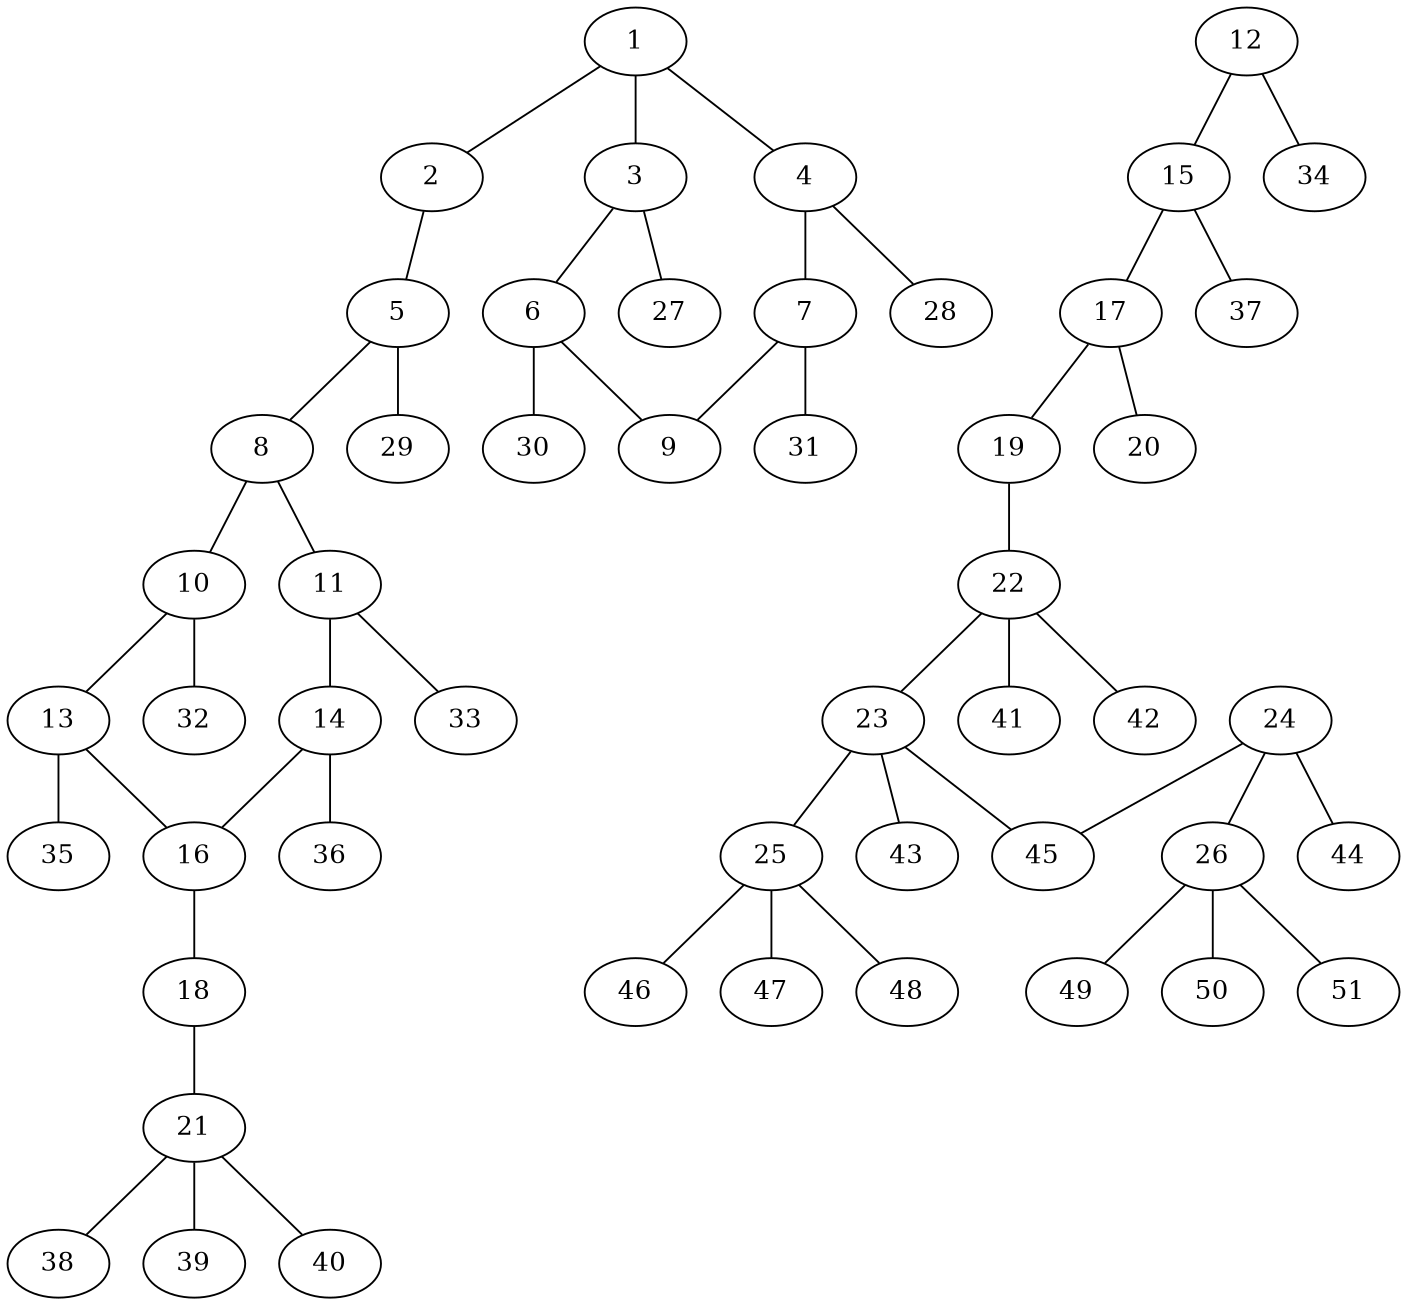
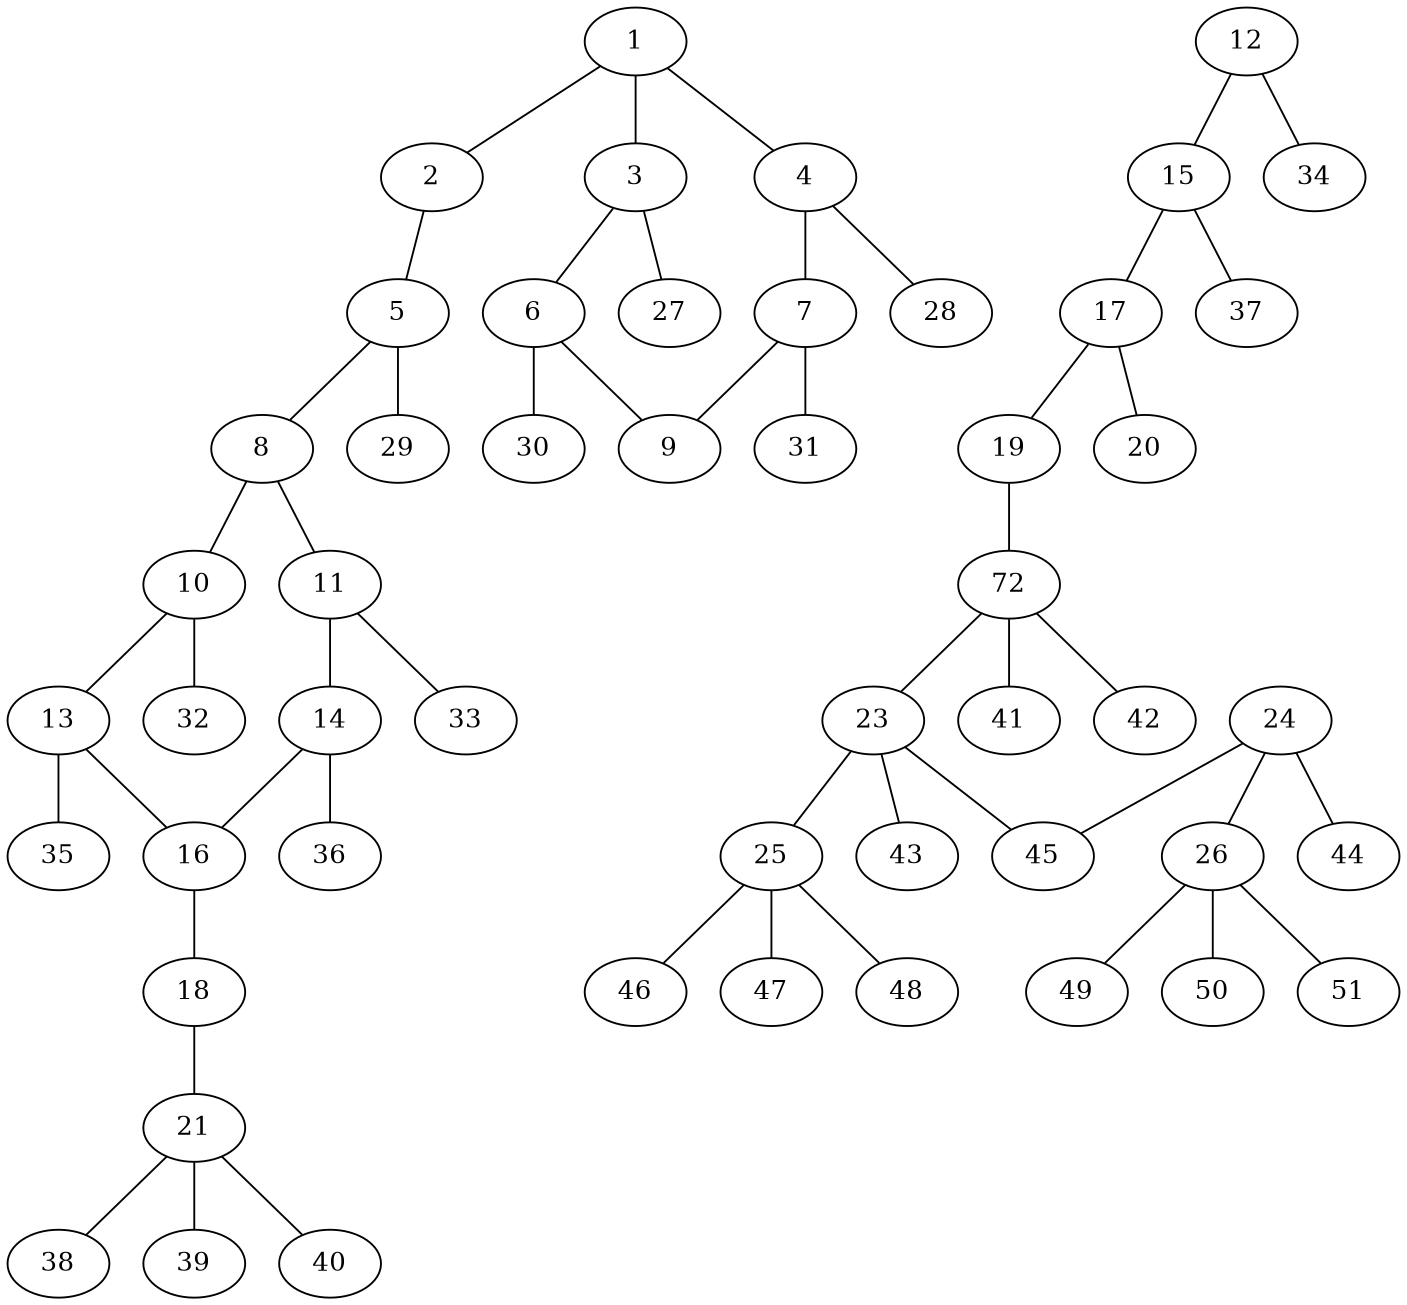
(1009, 585) -> (1009, 585)
